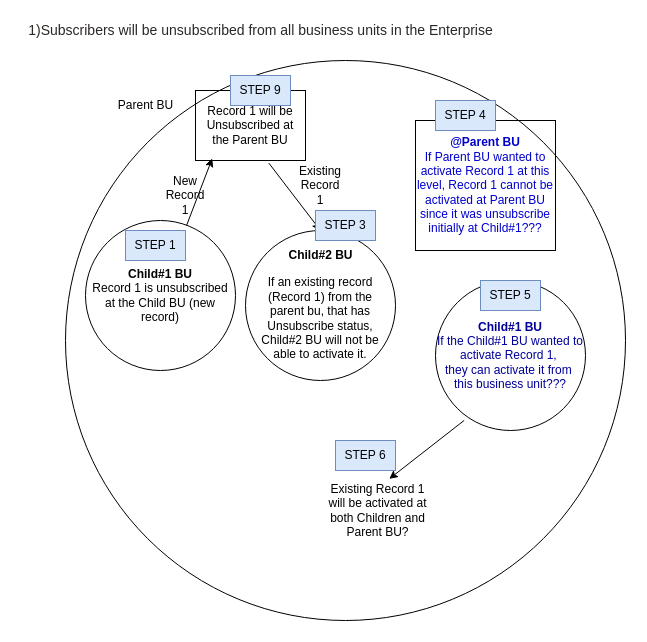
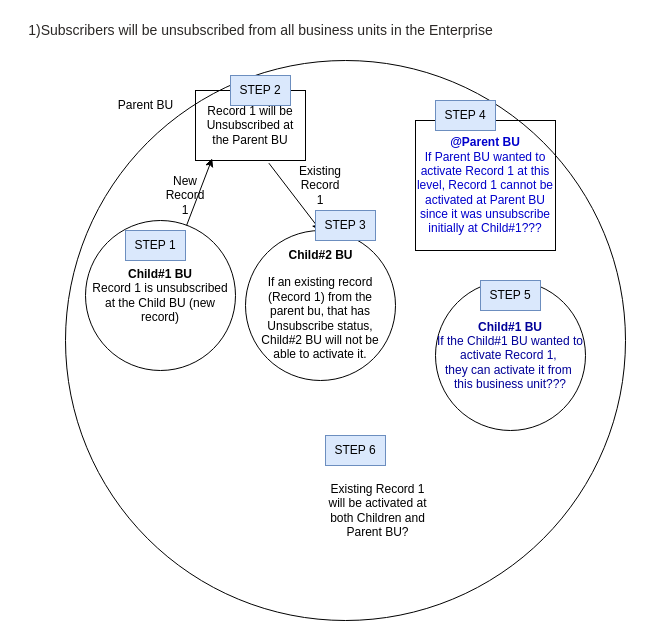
(261, 91) -> (261, 91)
(429, 448) -> none
(366, 456) -> (356, 451)
